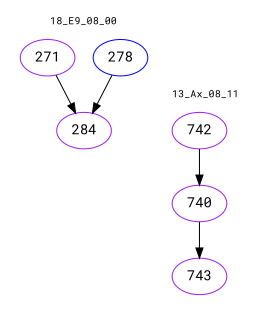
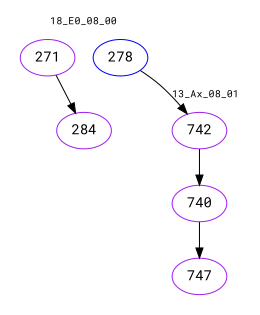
(84, 22) -> (84, 22)
(105, 90) -> (170, 95)
(206, 95) -> (206, 95)
(199, 276) -> (199, 276)
